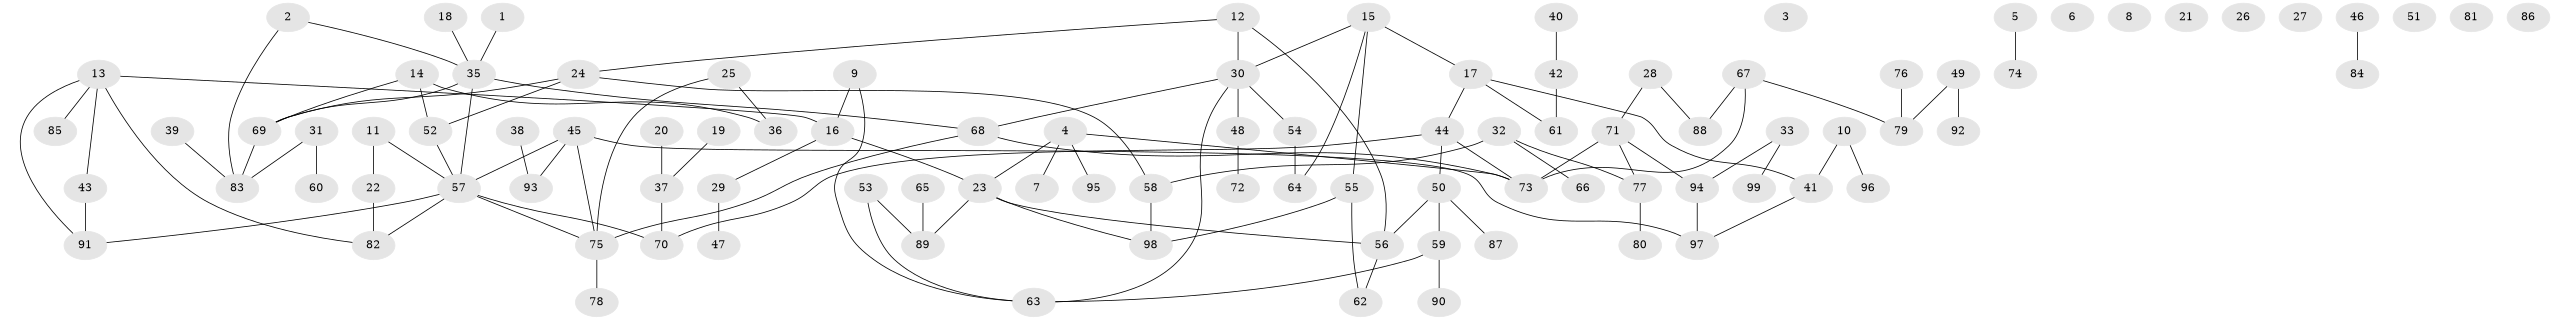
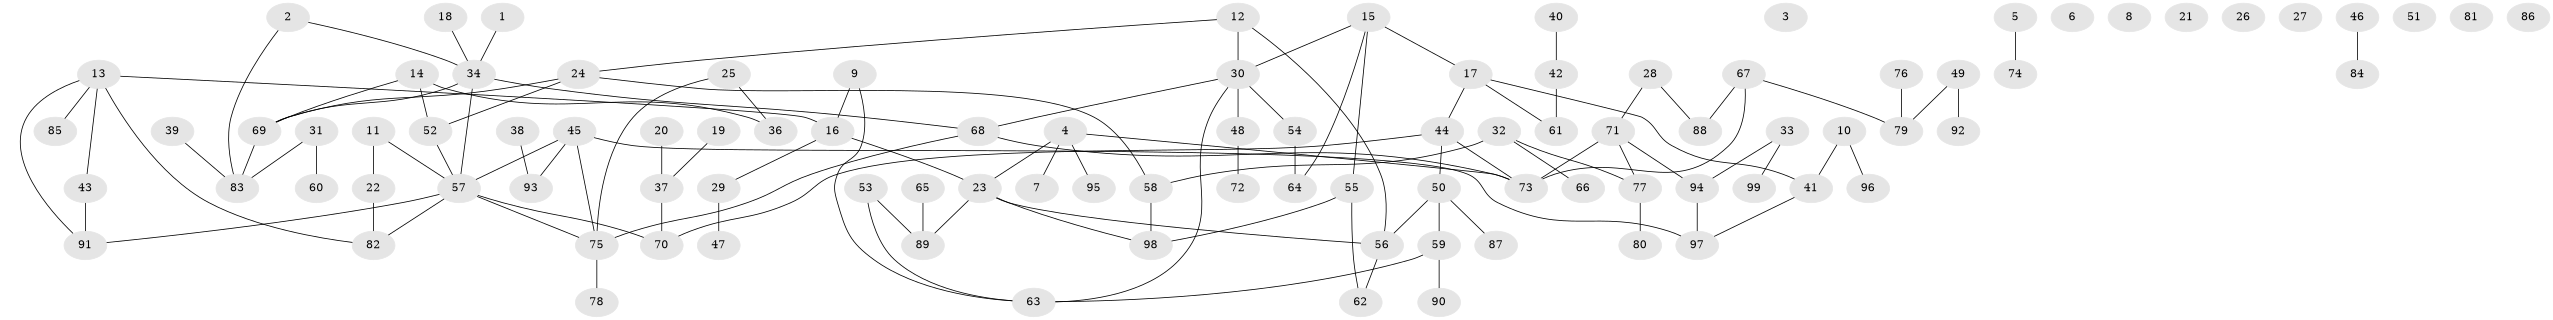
(474, 74) -> (474, 74)
